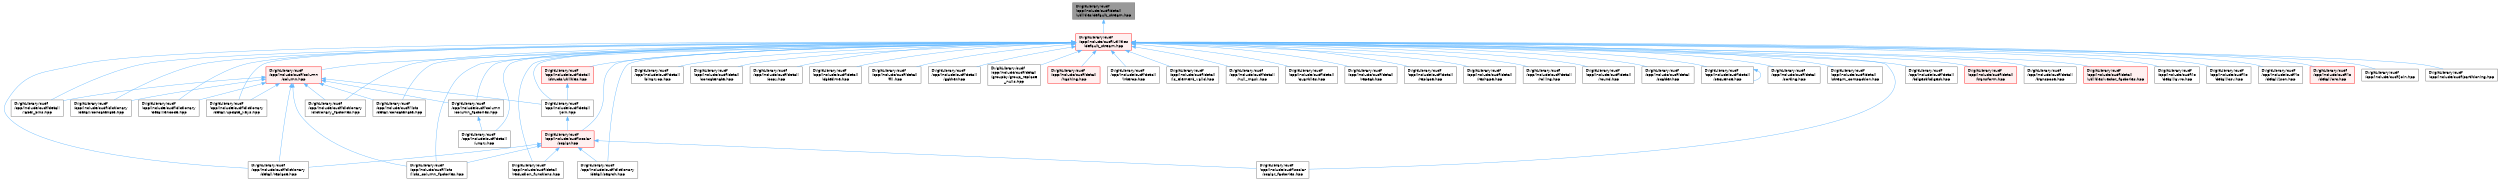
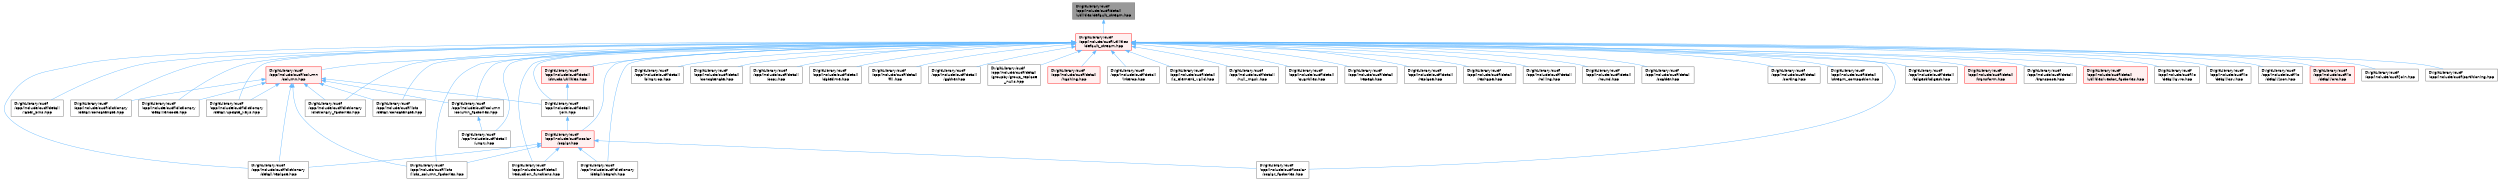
(1727, 75) -> none
(162, 86) -> none
